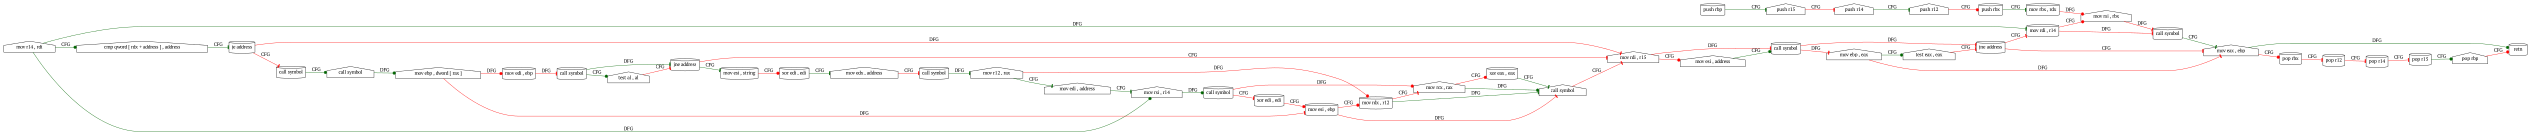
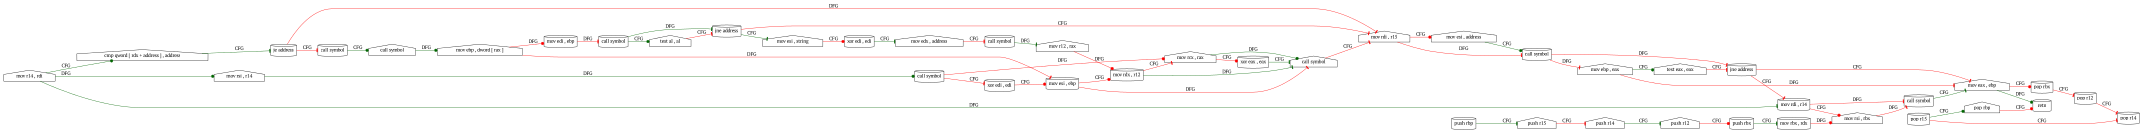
(2398, 60) -> (2023, 124)
(739, 73) -> (793, 42)
(1077, 89) -> none
